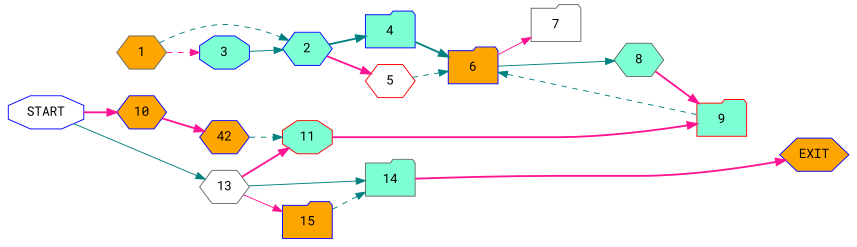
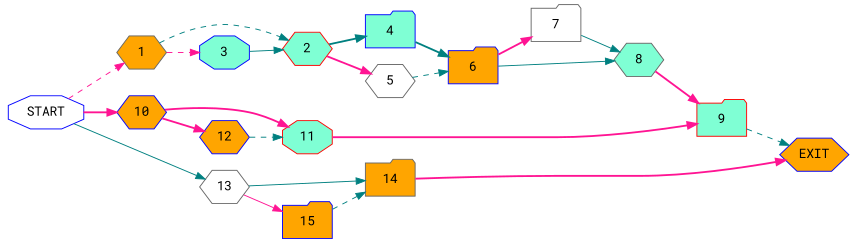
none -> (596, 42)
(511, 48) -> (511, 48)
(307, 49) -> (307, 49)
(390, 81) -> (390, 81)
none -> (92, 83)
(602, 94) -> (764, 136)
(225, 137) -> (225, 137)
(261, 165) -> (223, 109)
(390, 180) -> (390, 180)
